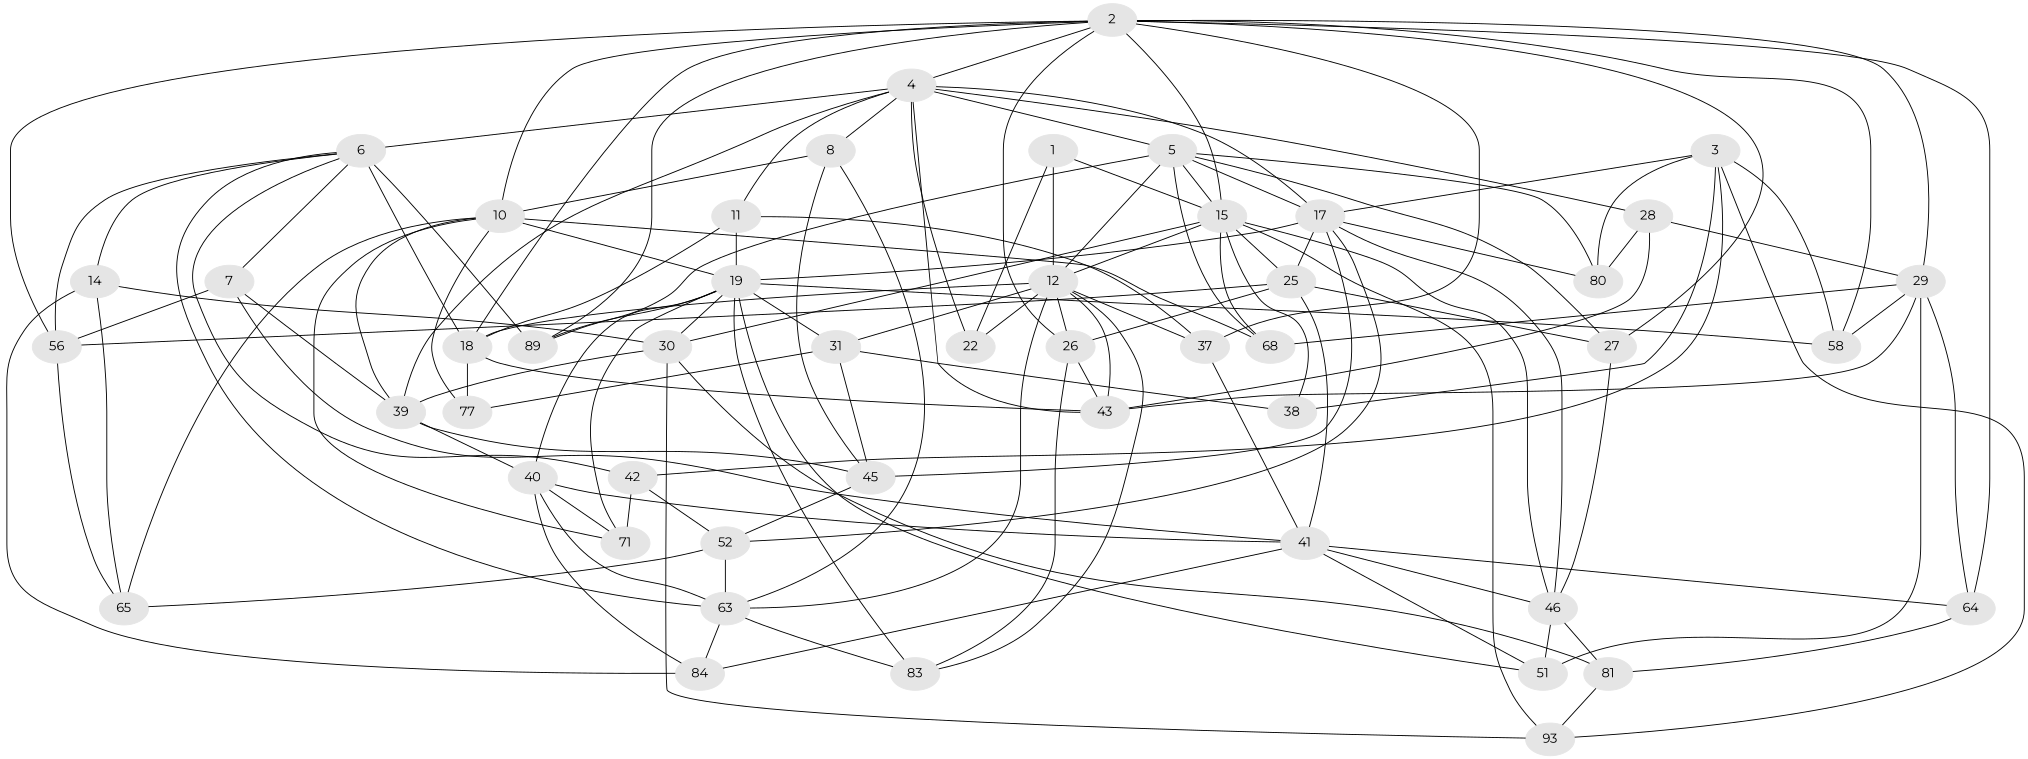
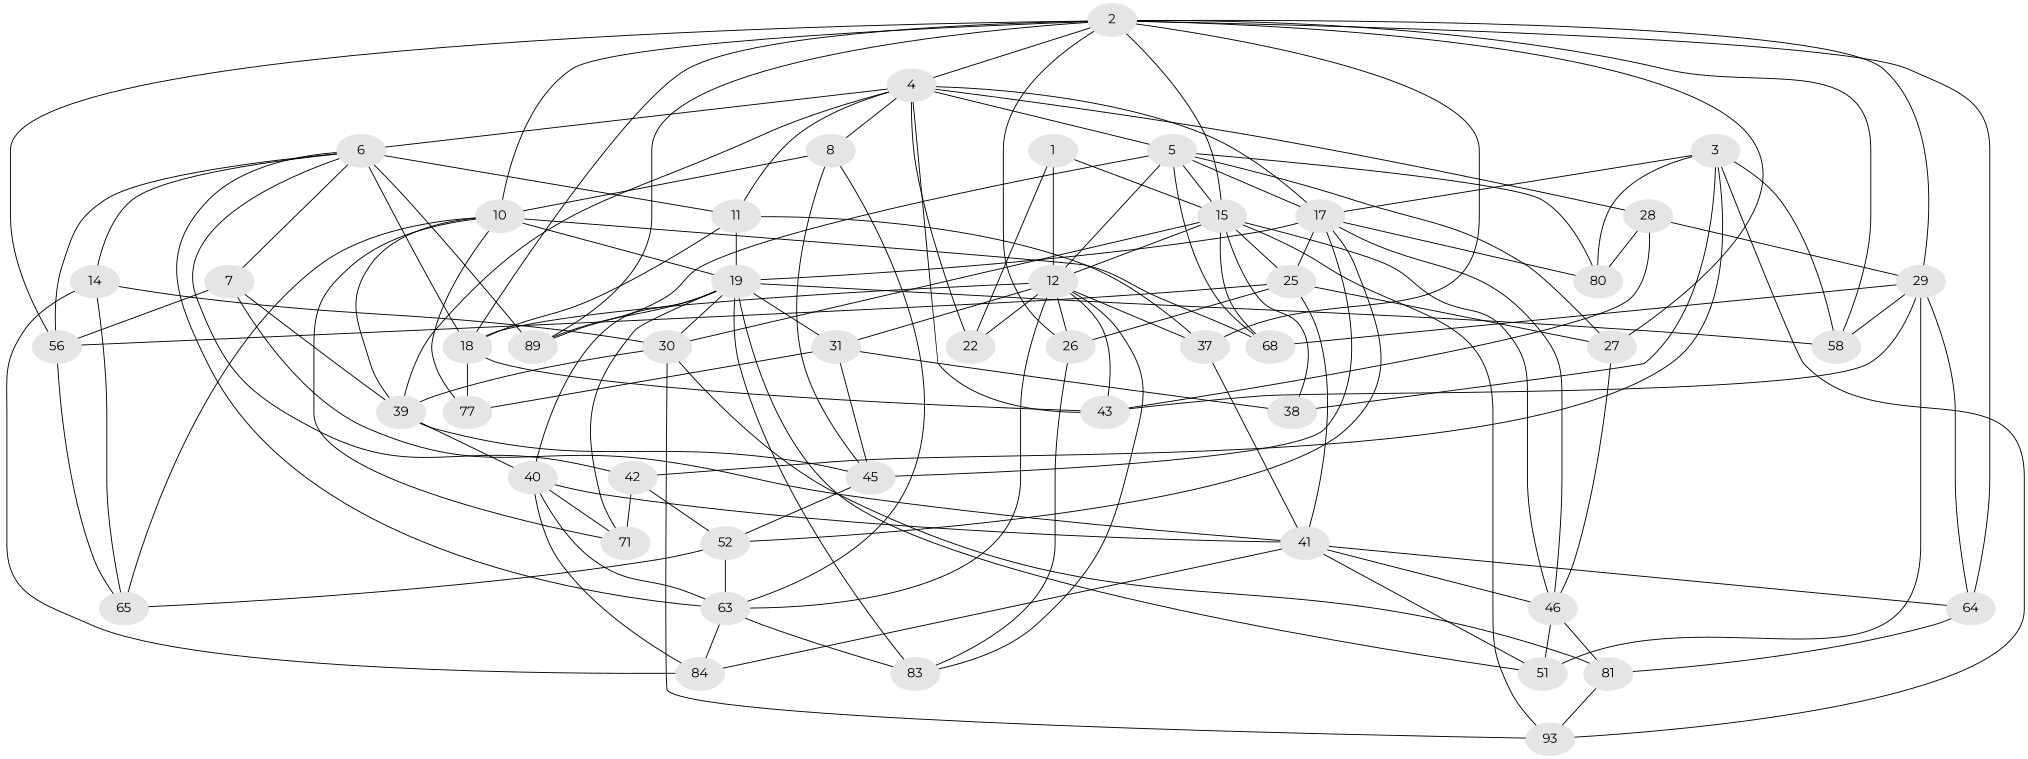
none -> (549, 183)
(1087, 378) -> none
